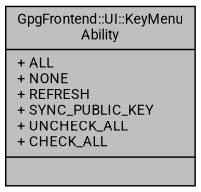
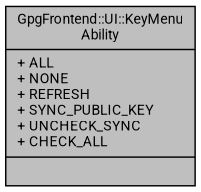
(73, 126) -> (80, 126)
